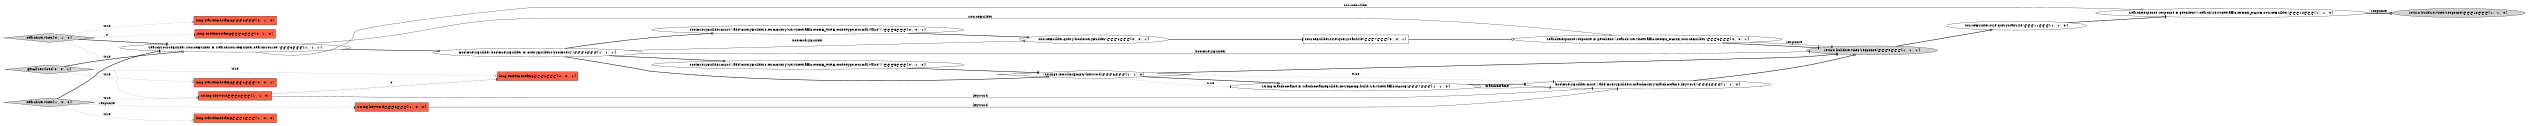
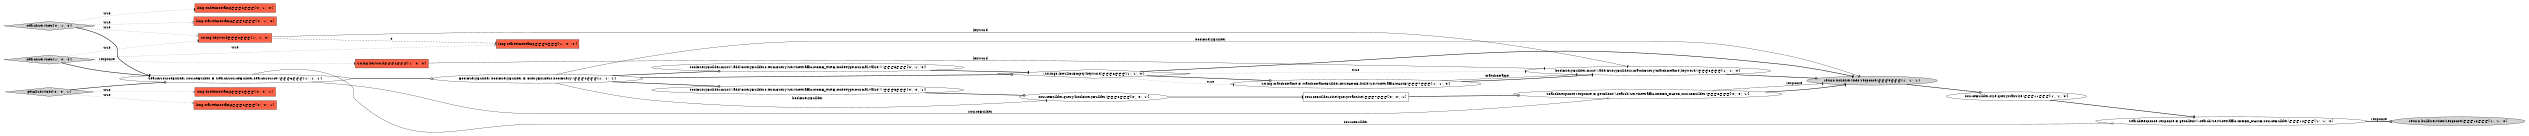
(107, 35) -> (107, 14)
(384, 87) -> (383, 41)
